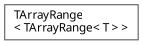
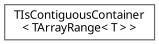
(71, 22) -> (80, 22)
